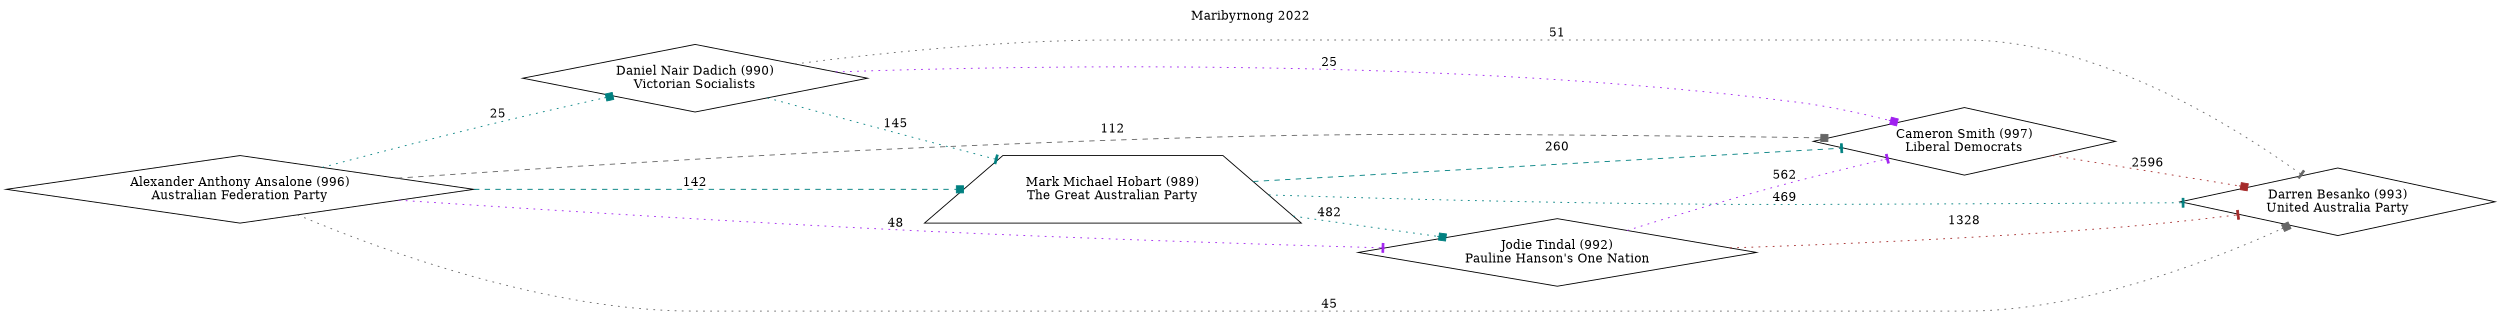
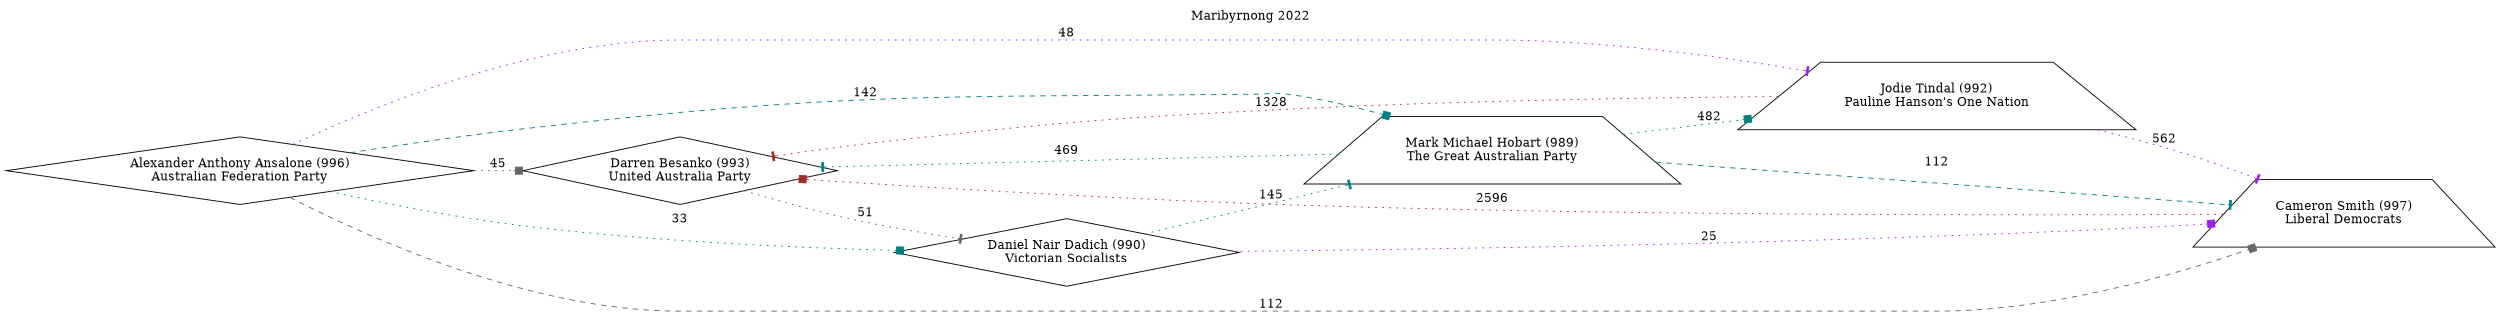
(1562, 40) -> (850, 219)
(498, 114) -> (680, 219)
(1964, 141) -> (2344, 213)
(1557, 147) -> (1937, 162)
(1557, 252) -> (1937, 96)
